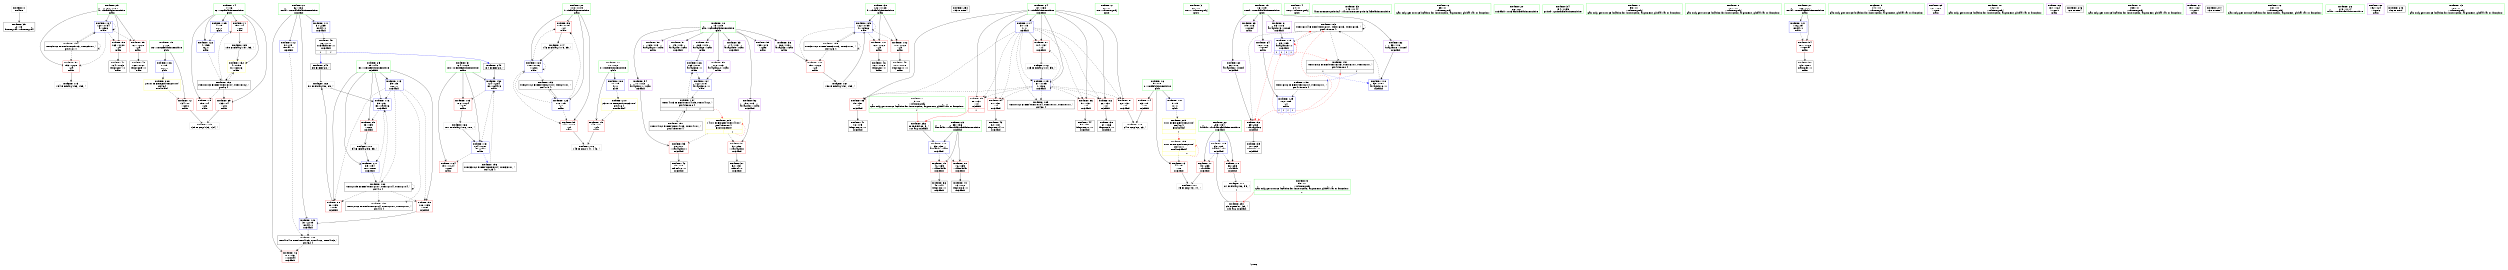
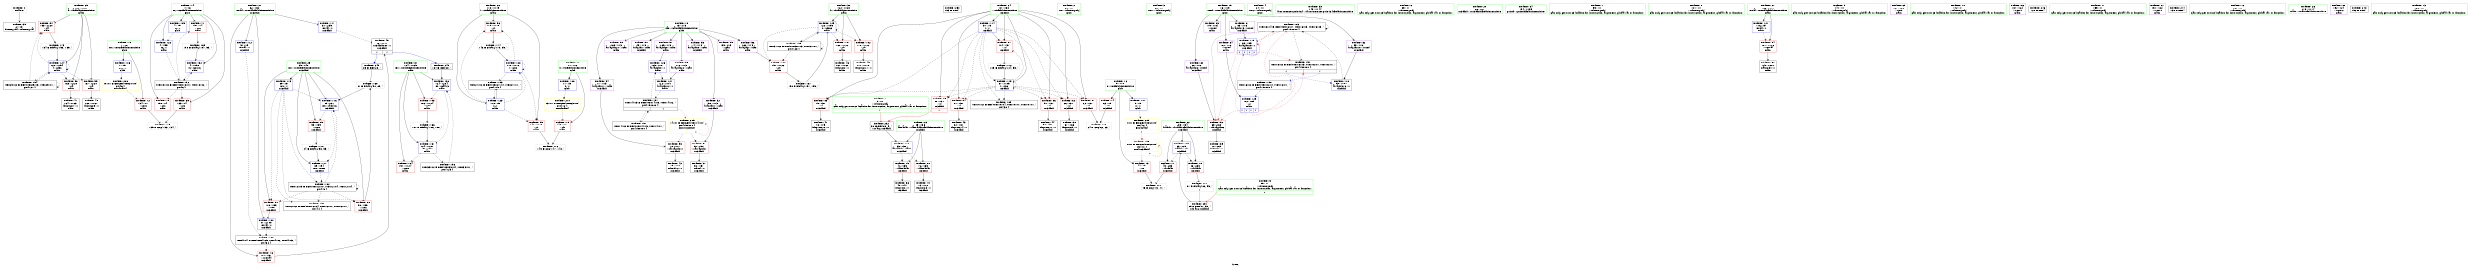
(538, 31) -> none
none -> (57, 54)
(236, 67) -> (195, 67)
(959, 146) -> (922, 146)
(485, 157) -> (437, 157)
none -> (389, 201)
